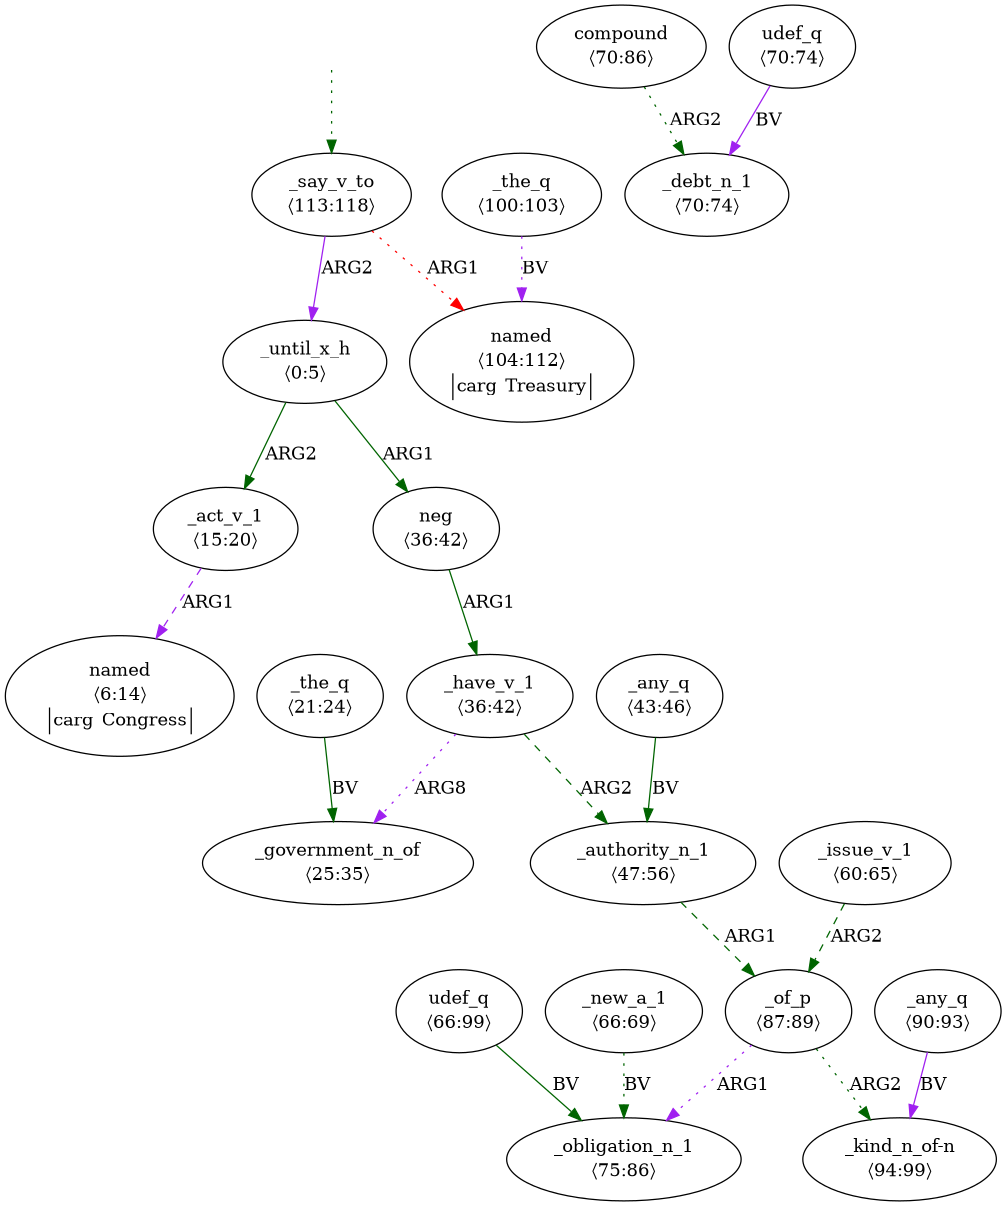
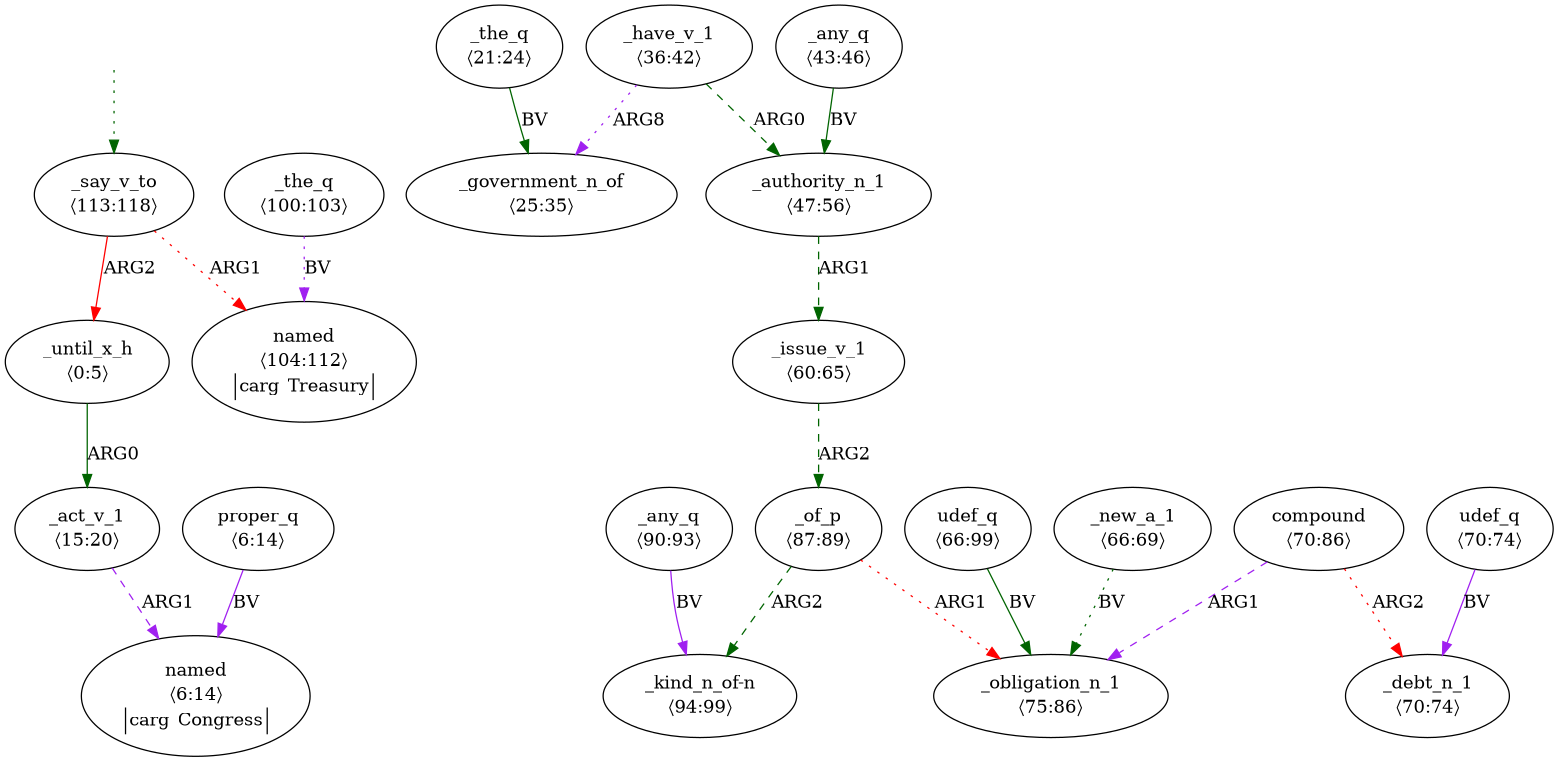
(661, 115) -> (1370, 607)
(319, 272) -> (102, 272)
(291, 455) -> (113, 455)
none -> (258, 529)
(436, 529) -> none
none -> (1193, 607)
(607, 789) -> (780, 121)
(713, 934) -> (819, 272)
(714, 1078) -> (925, 606)
(839, 1079) -> (762, 606)
